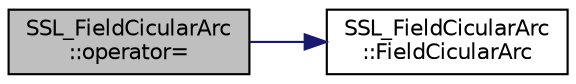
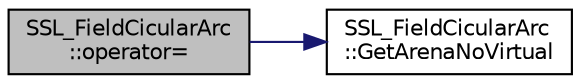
(447, 42) -> (449, 42)
